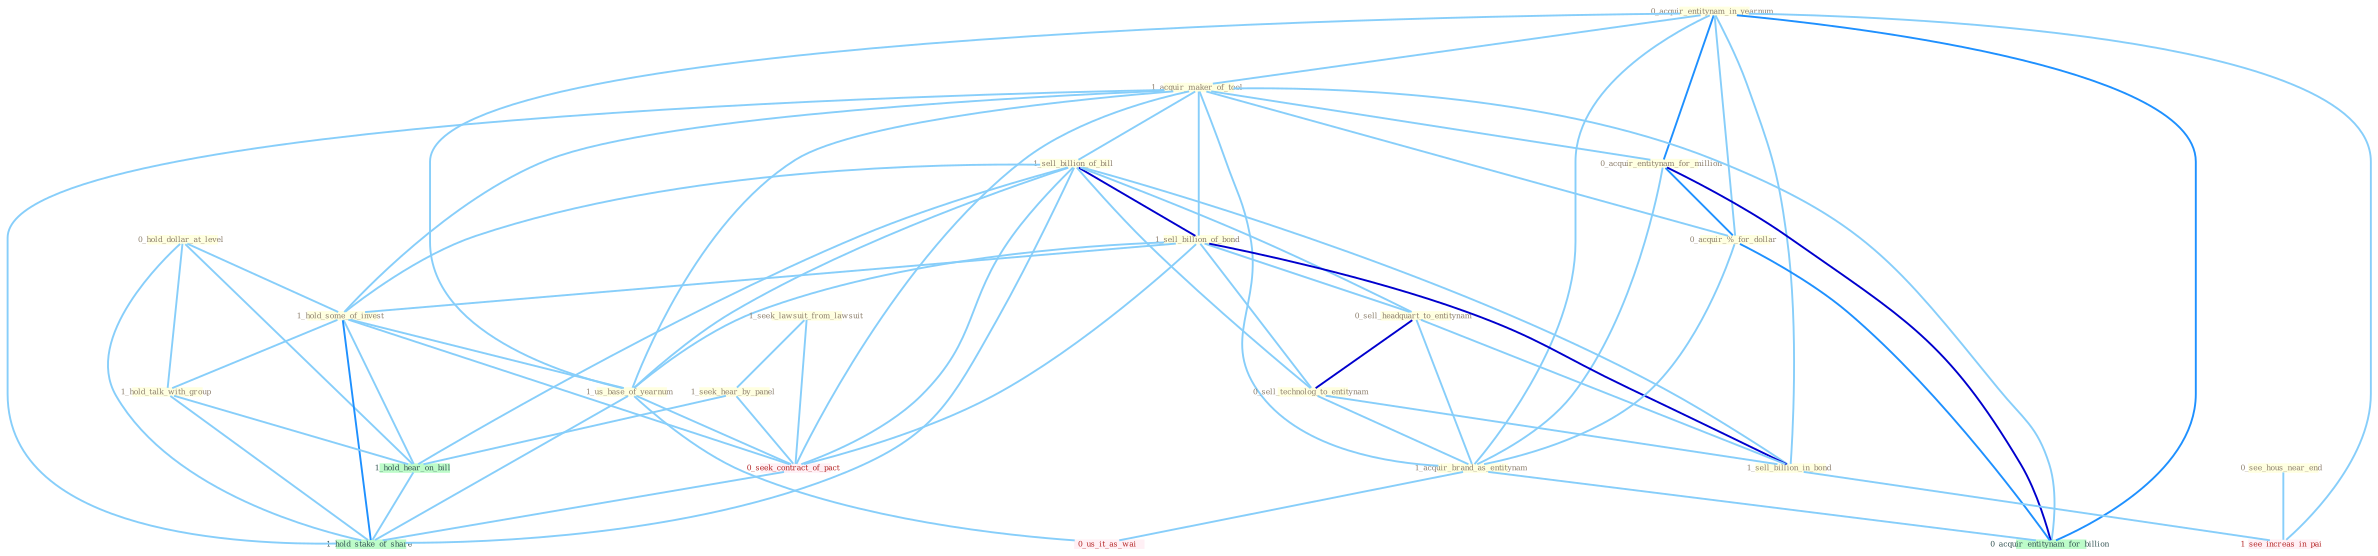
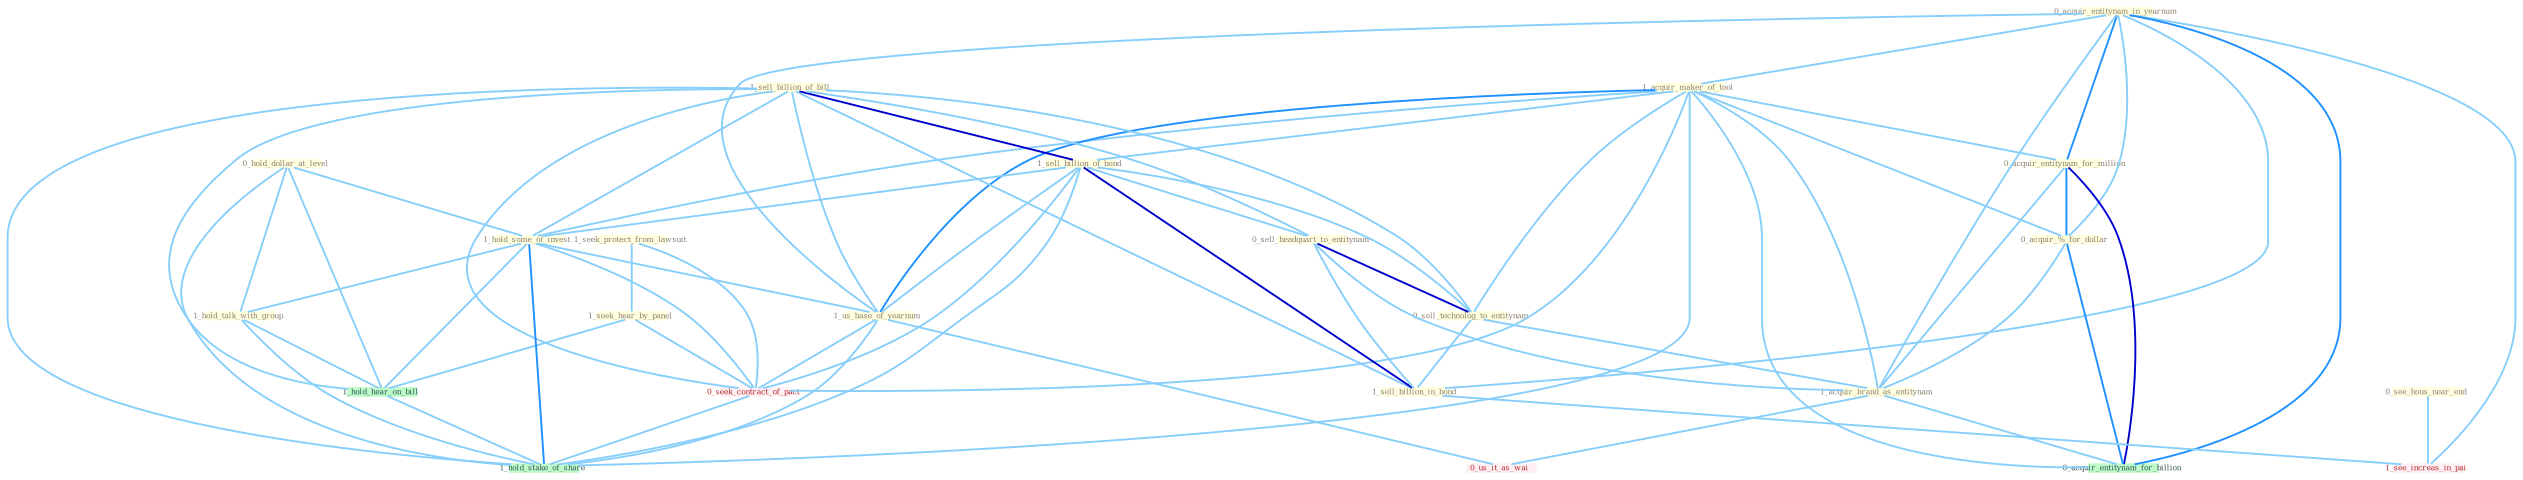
(1137, 126) -> (1565, 187)
(842, 141) -> (1232, 116)
(807, 316) -> (632, 240)
none -> (878, 377)
